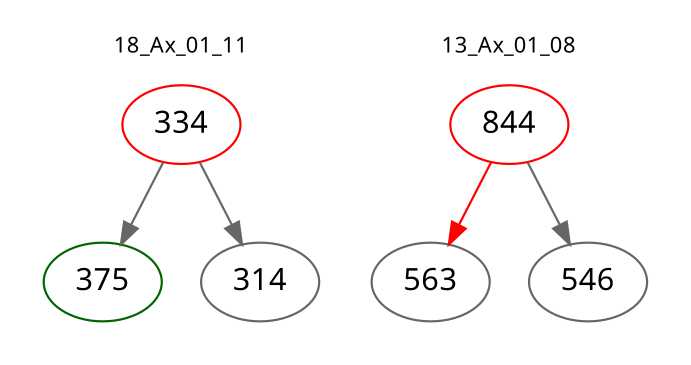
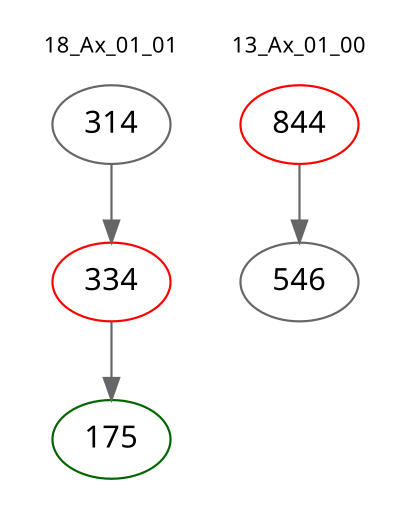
(181, 47) -> (111, 47)
(509, 47) -> (299, 47)
(216, 194) -> (111, 193)
(103, 282) -> (111, 439)
(431, 282) -> none
